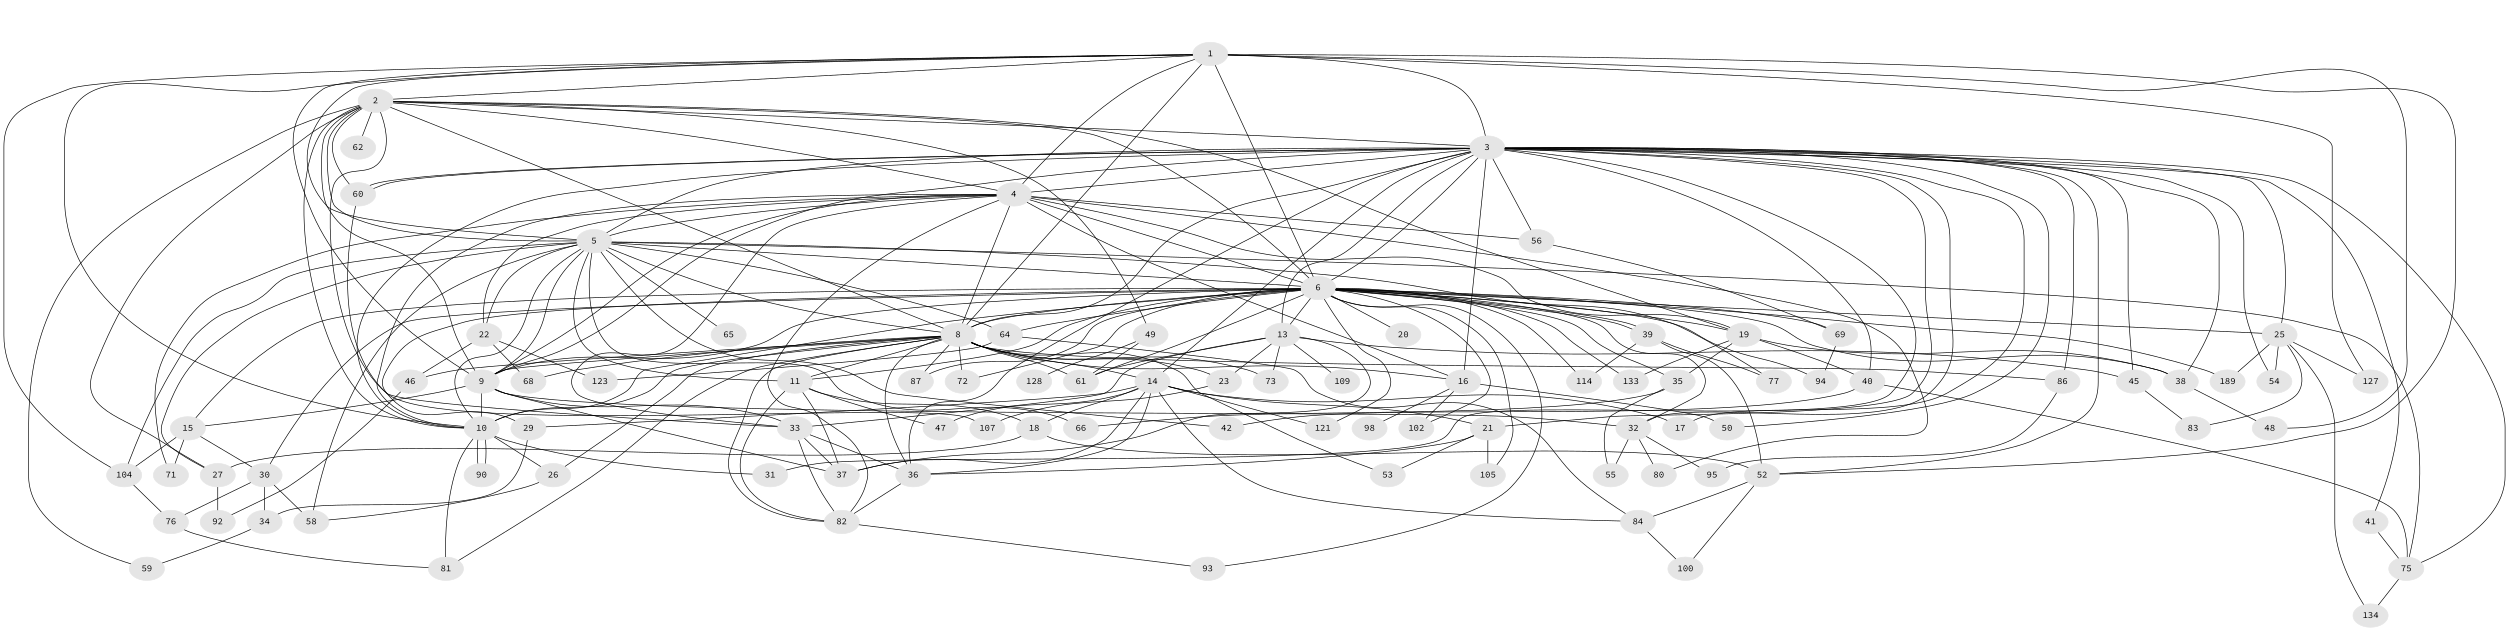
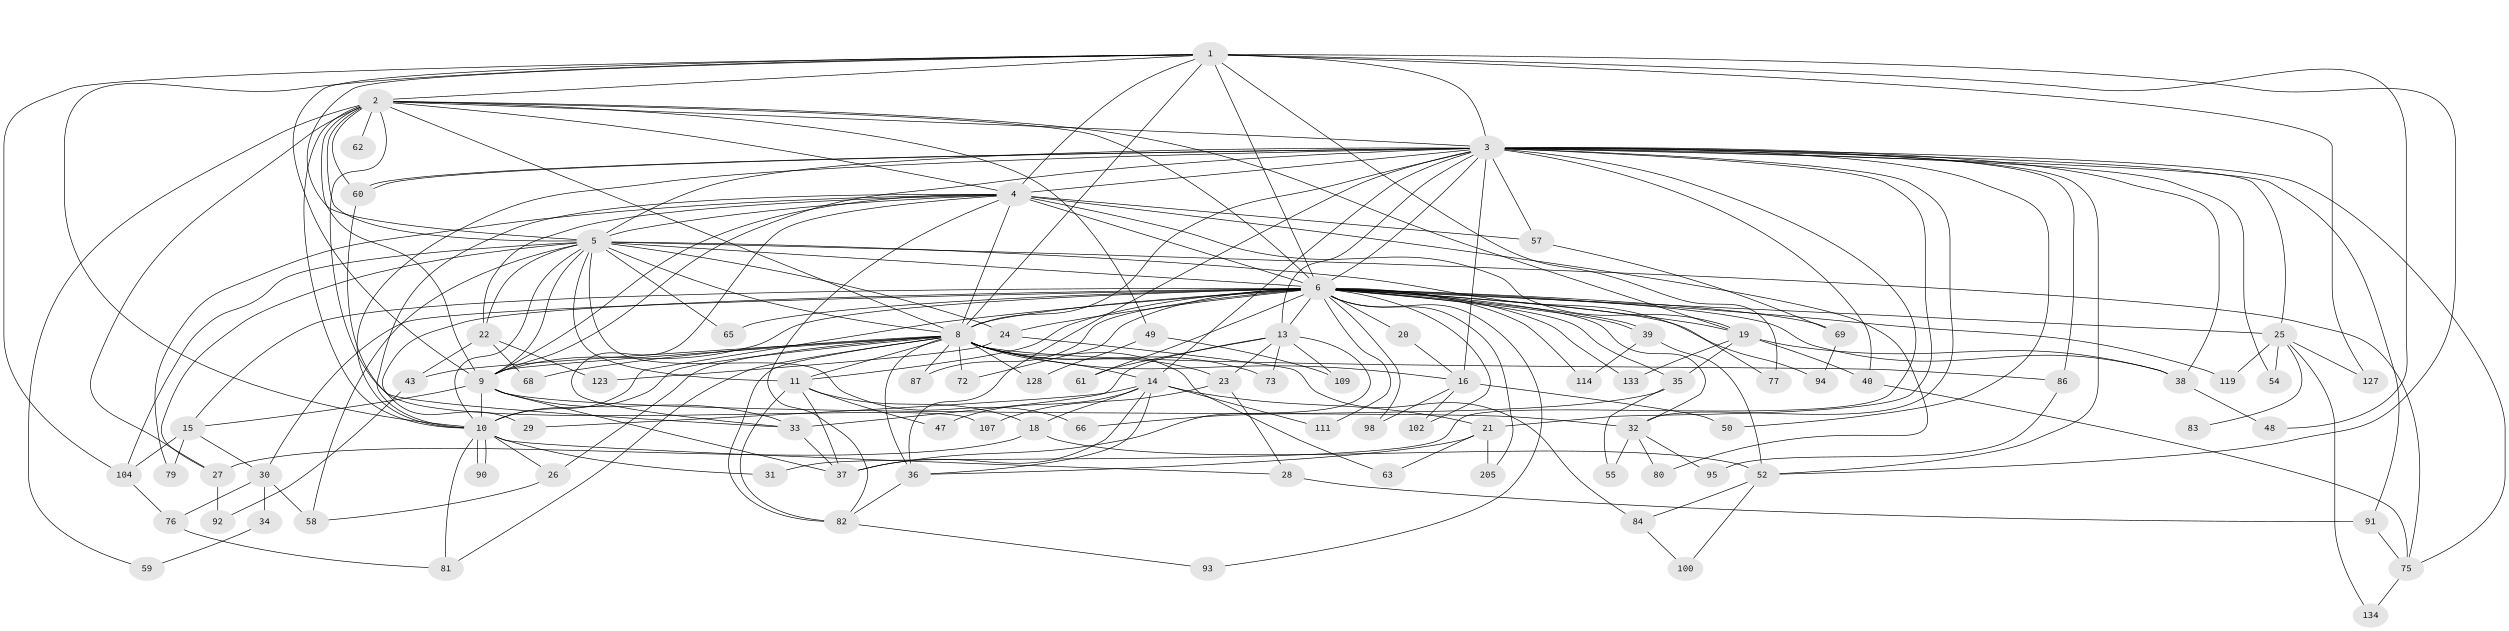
(1537, 241) -> (1537, 241)
none -> (1021, 298)
(1256, 304) -> (1433, 358)
(1005, 335) -> (1005, 335)
none -> (1384, 352)
(1020, 358) -> (1009, 366)
(1116, 358) -> (1249, 353)
(1716, 360) -> (1499, 246)
(410, 382) -> (410, 382)
(2134, 382) -> none
(2228, 382) -> (2228, 382)
(1227, 428) -> none
(1323, 428) -> (1323, 428)
(1680, 428) -> none
(850, 450) -> none
(171, 475) -> (171, 475)
none -> (1287, 475)
(1388, 475) -> (1388, 475)
(1488, 475) -> (1488, 475)
(813, 477) -> none
(419, 504) -> none
(1370, 507) -> none
(2371, 522) -> (2371, 522)
